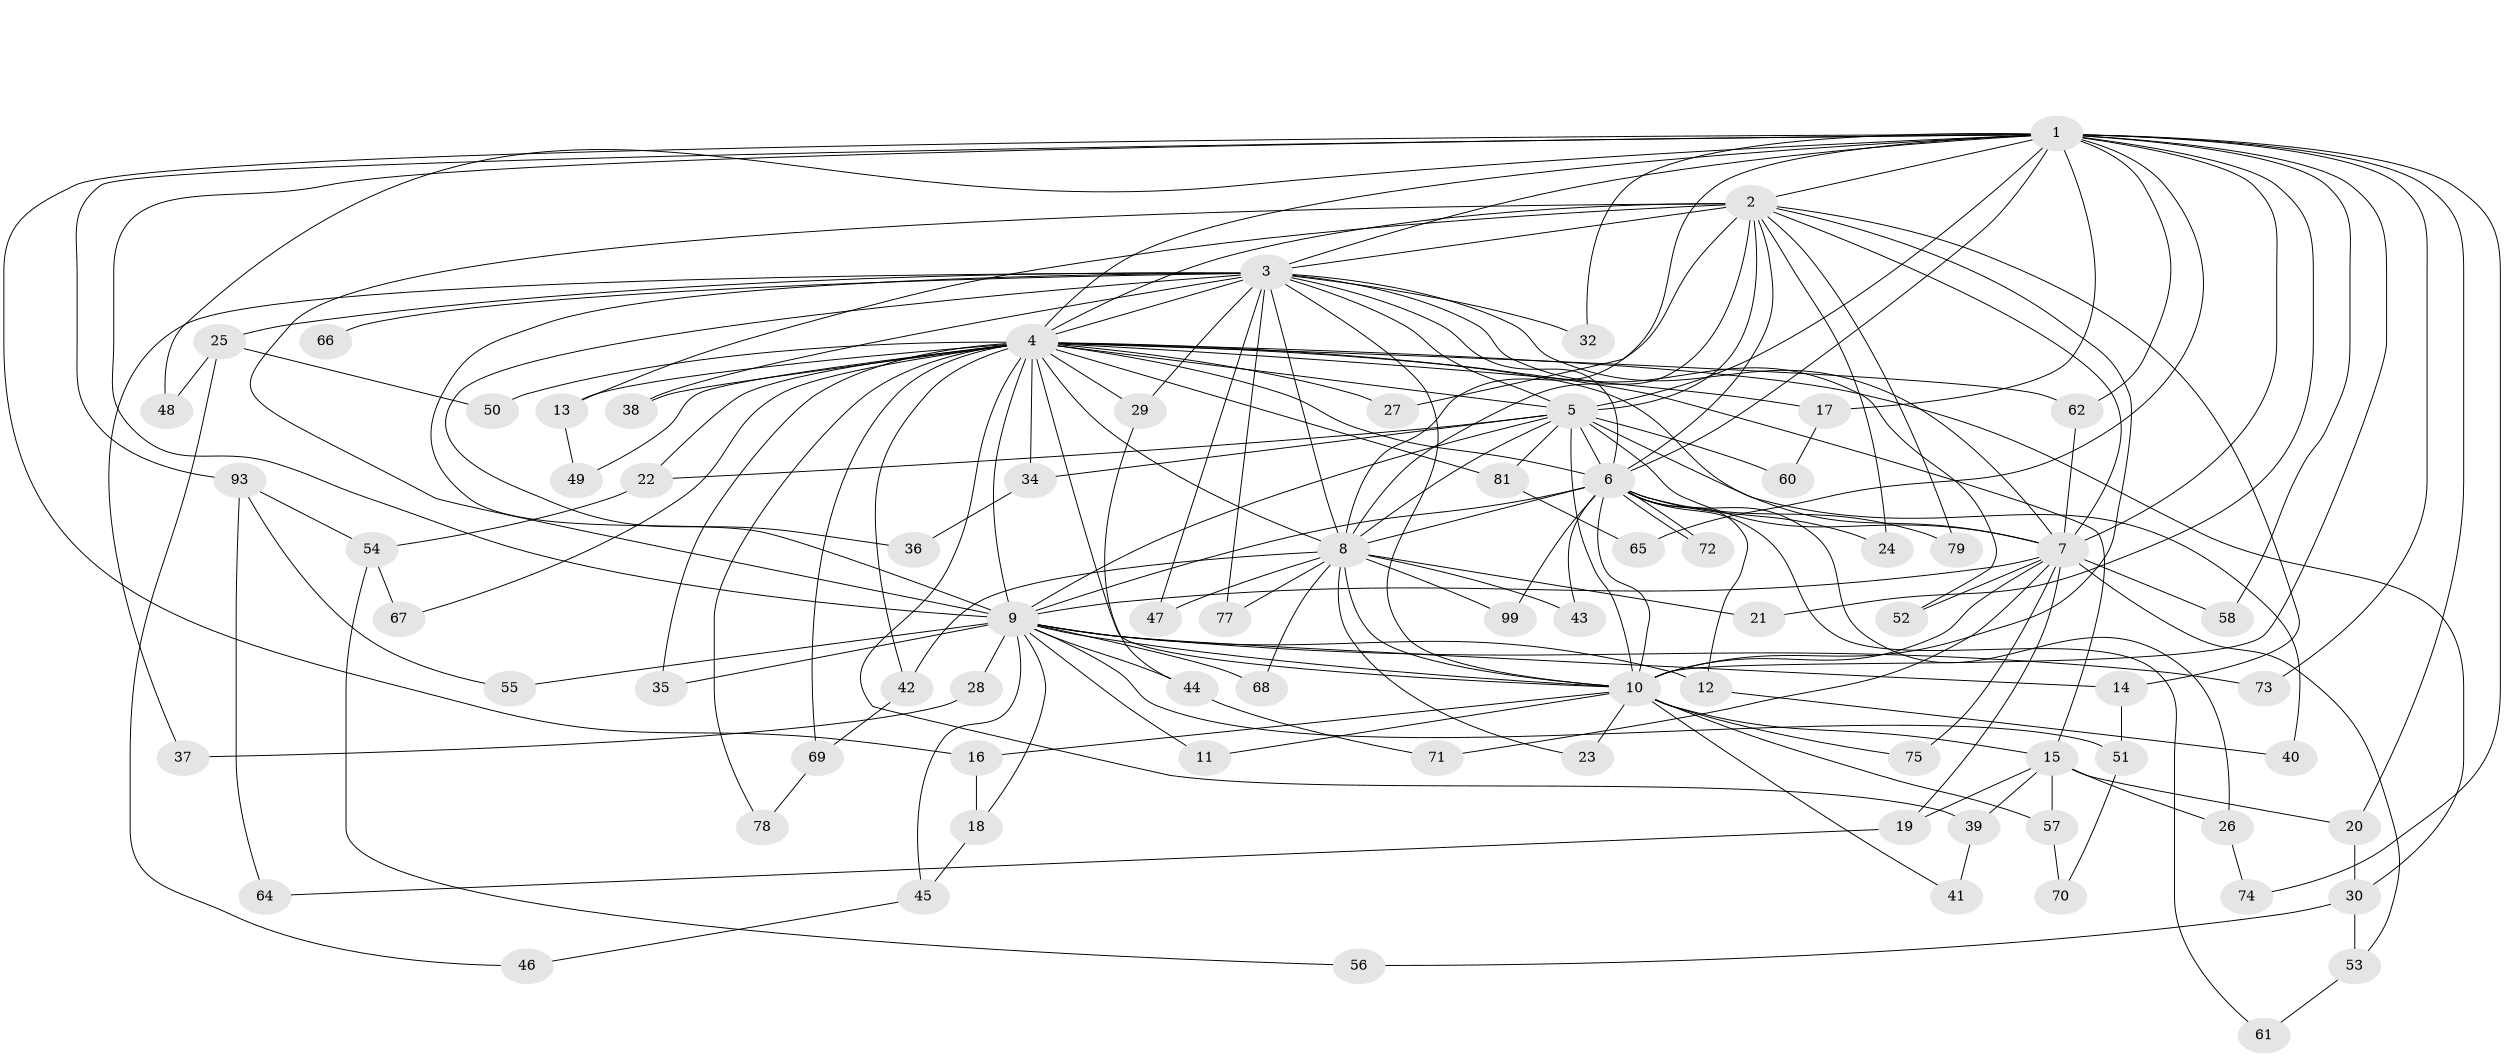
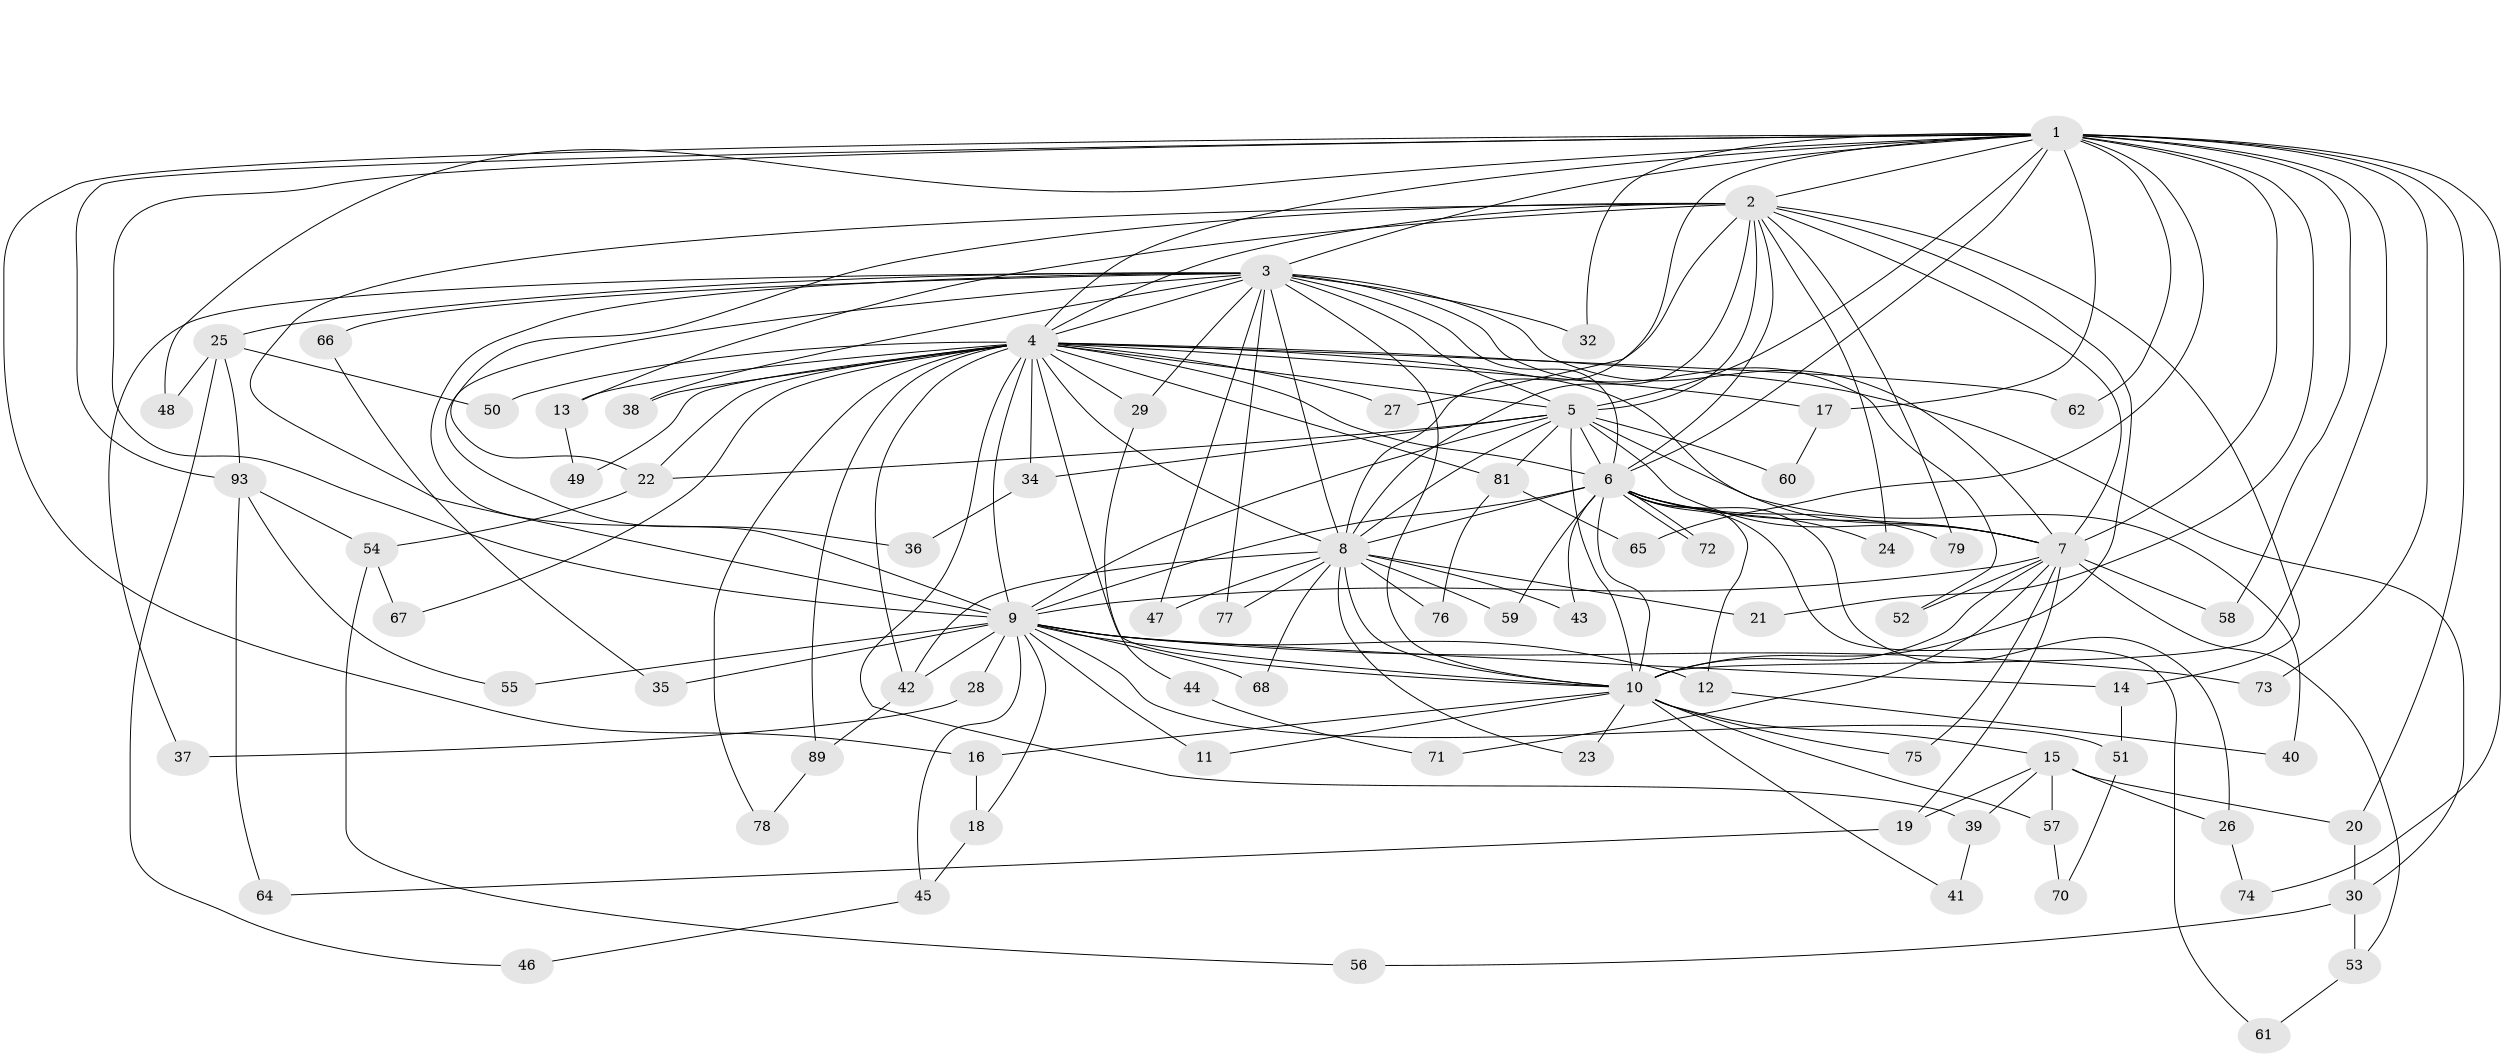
(1509, 238) -> (969, 250)
(1694, 406) -> none
none -> (236, 411)
(770, 438) -> (455, 519)
(2070, 480) -> (1833, 520)
none -> (1441, 619)
(1510, 619) -> (1510, 619)
(1103, 654) -> (960, 654)
(817, 758) -> (817, 758)
